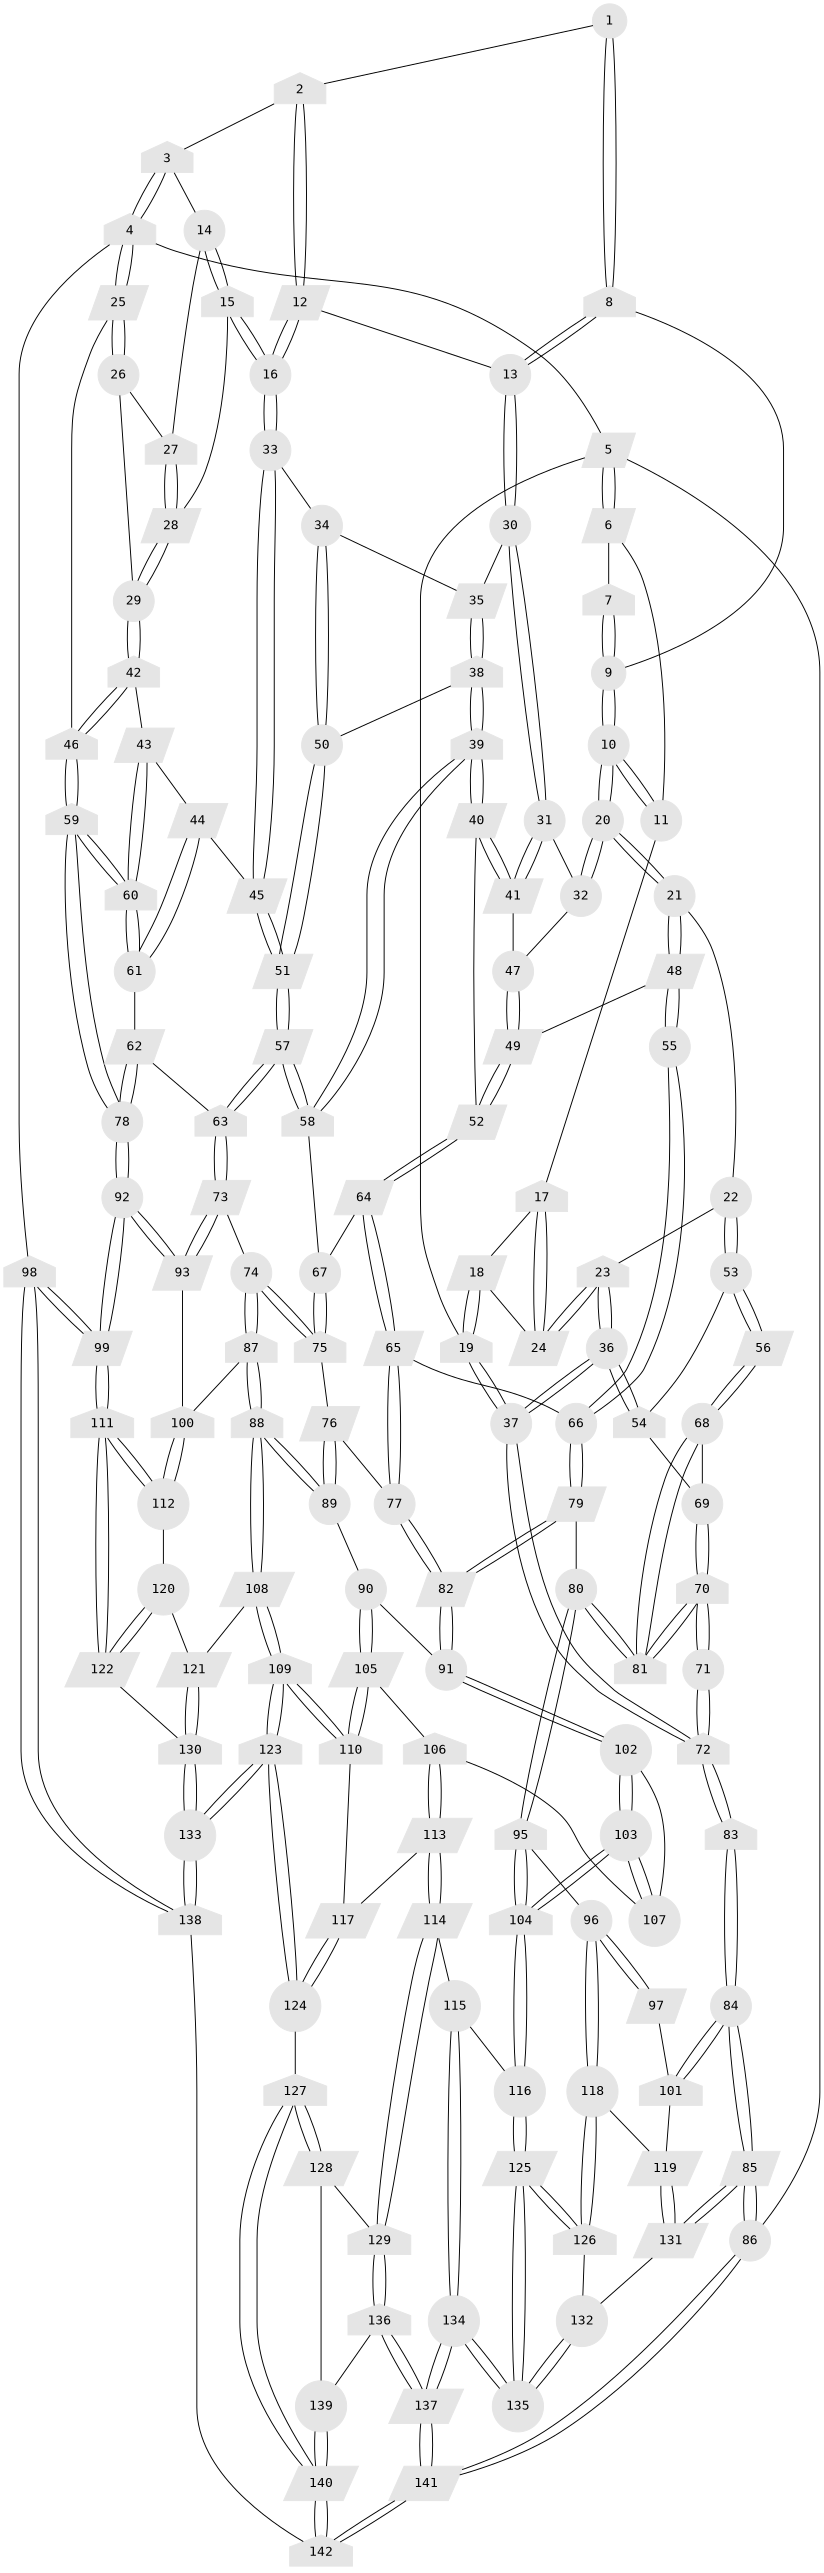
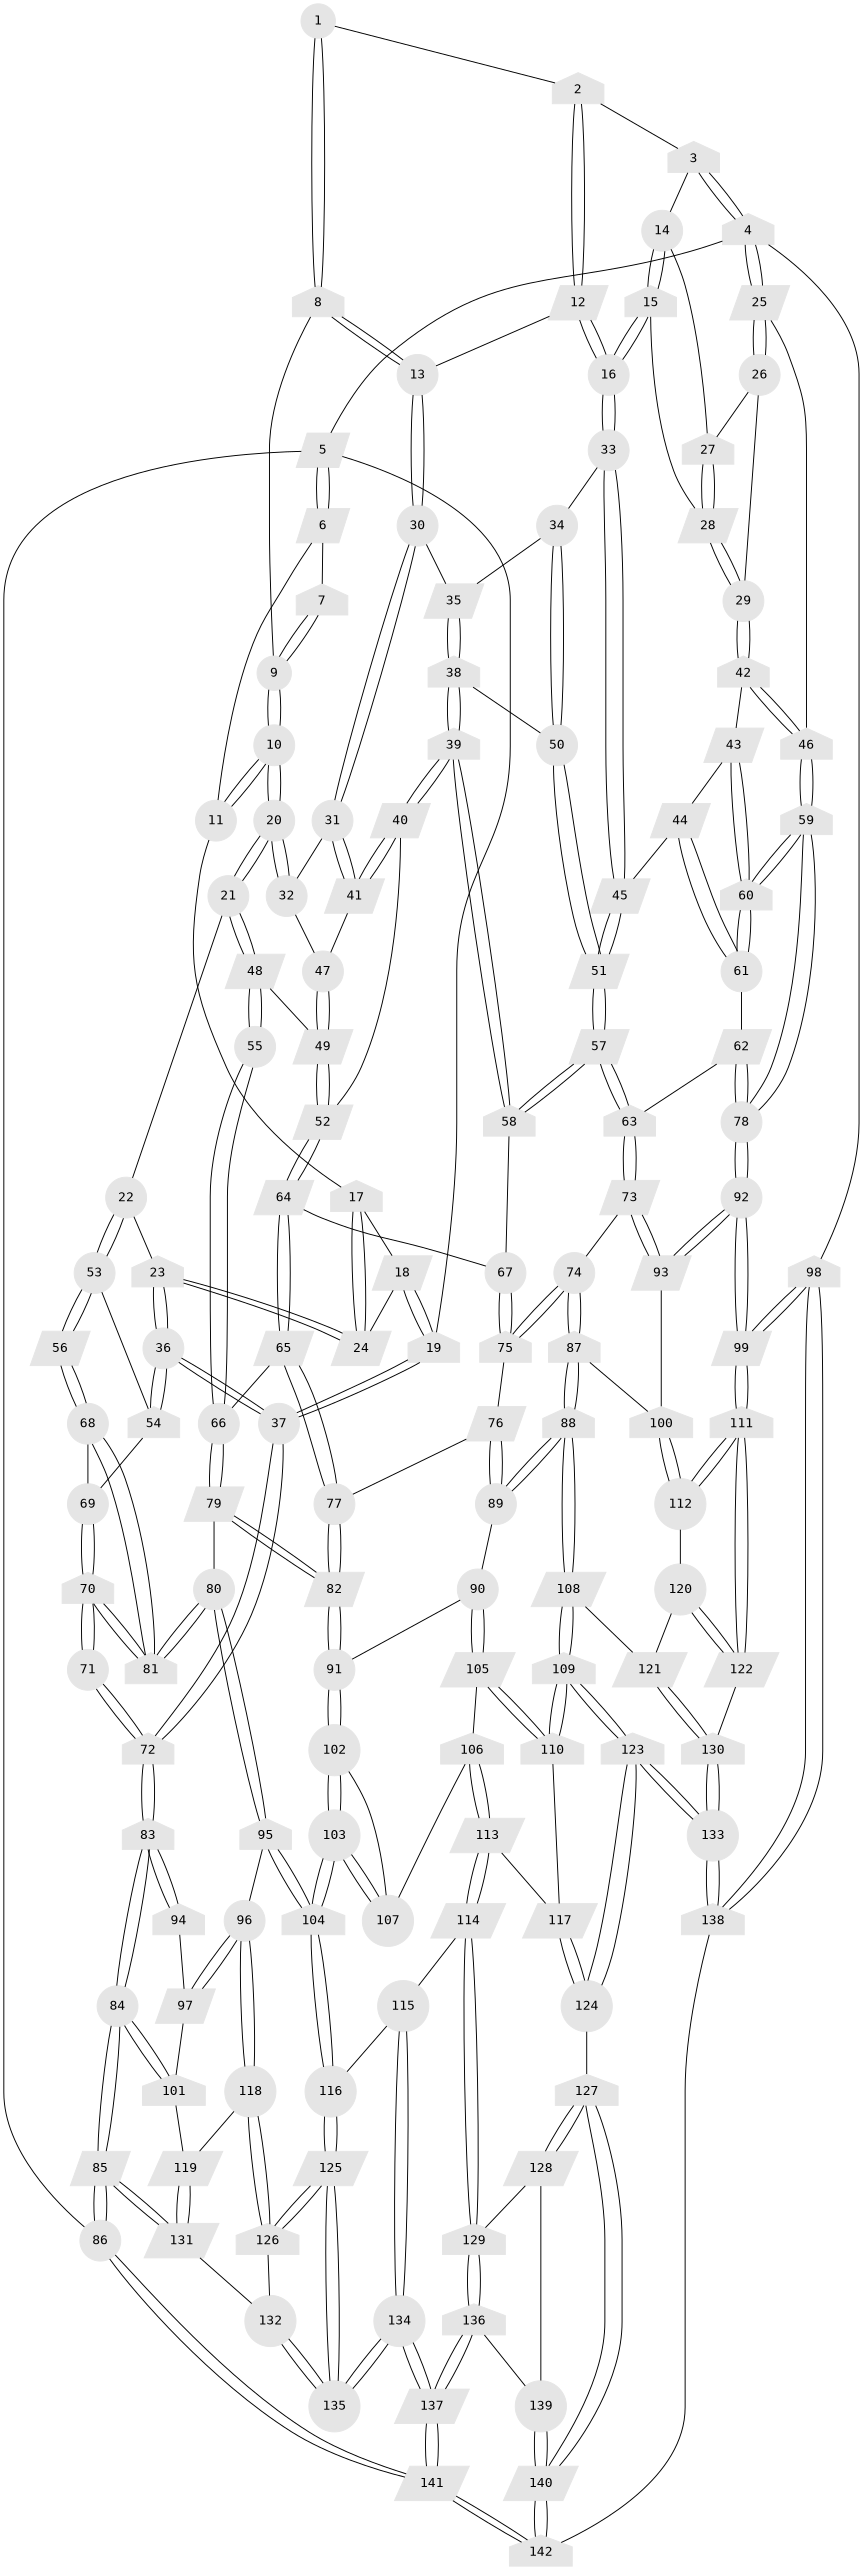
none -> (179, 1921)
